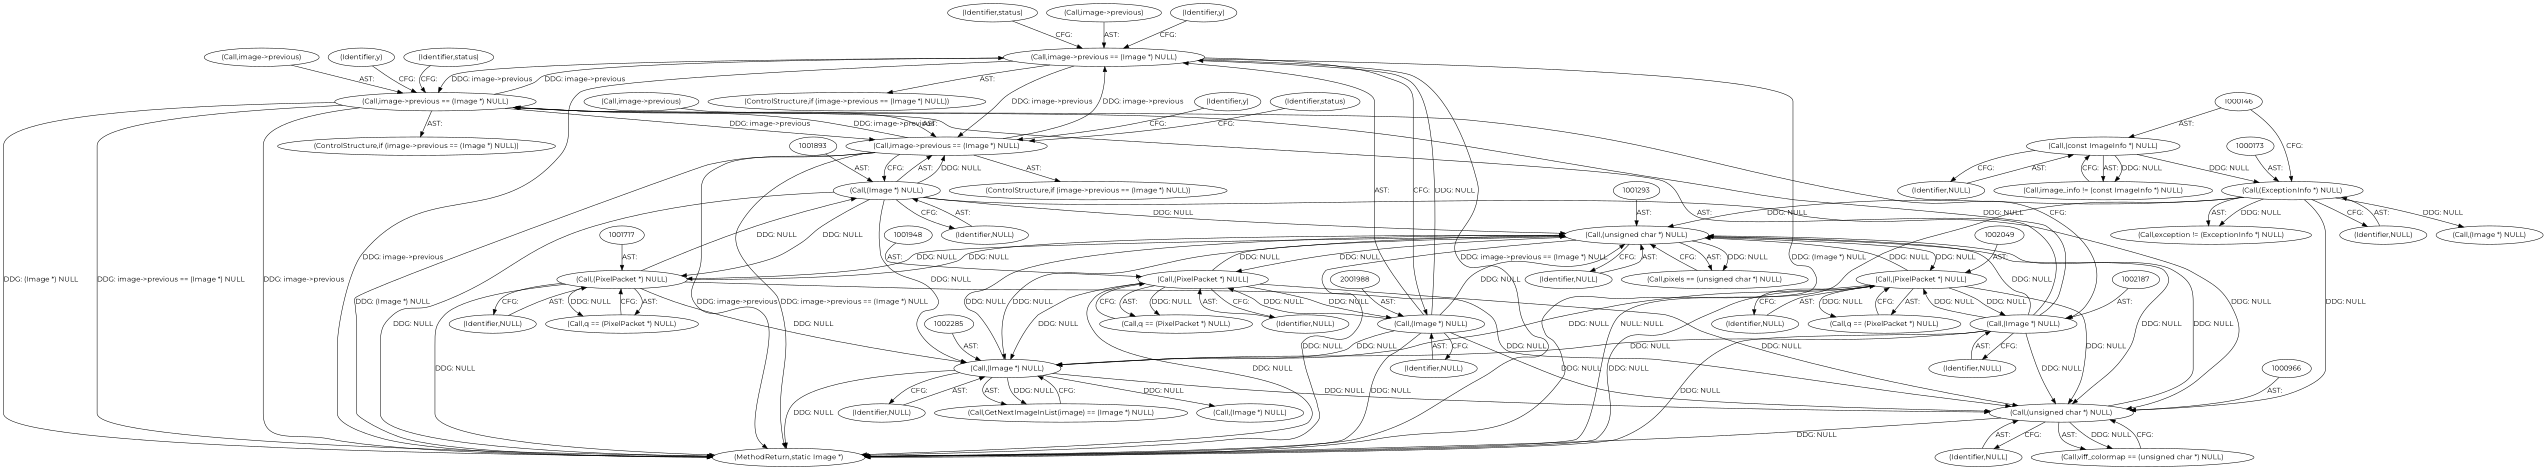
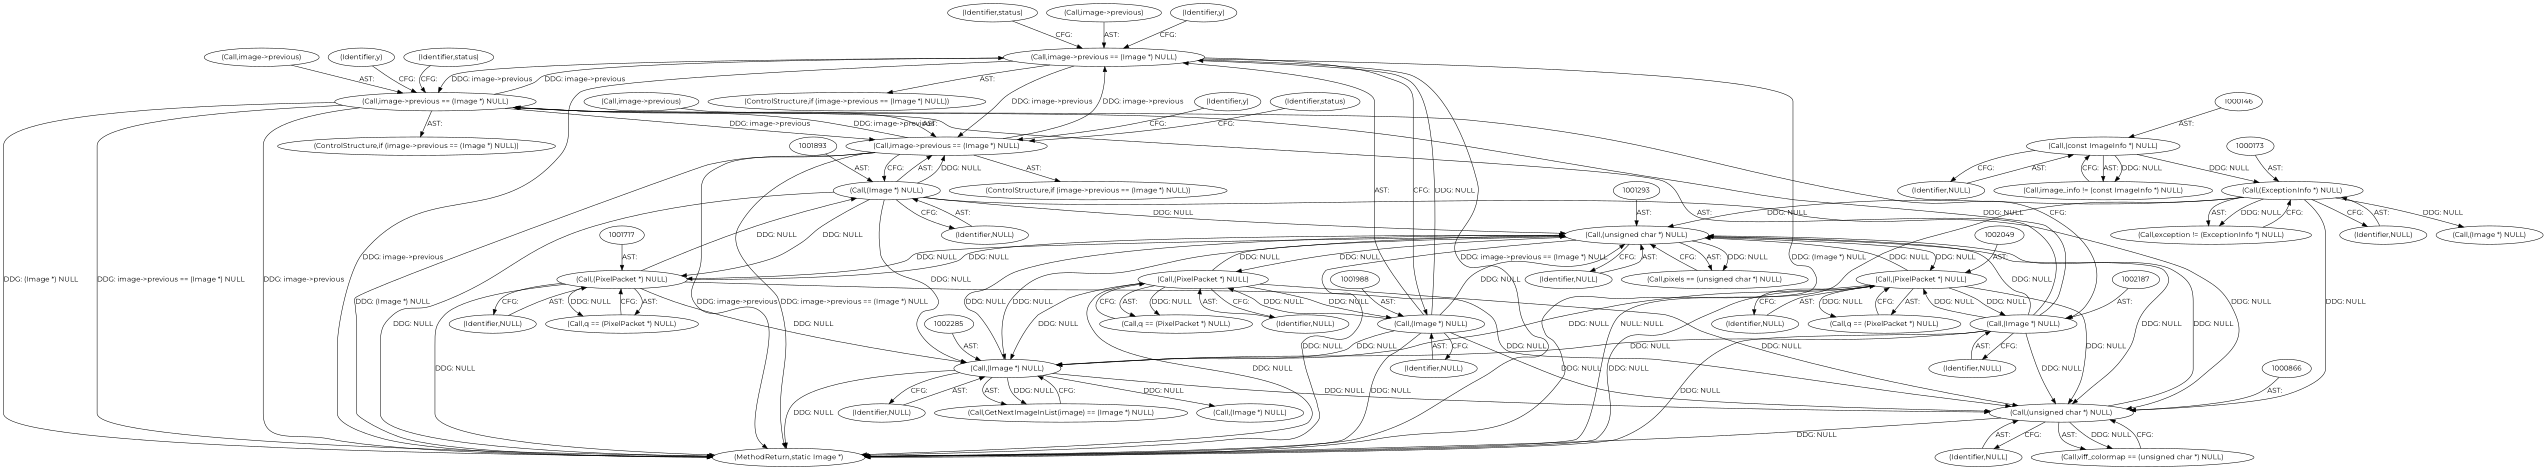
(2279, 138) -> (2278, 219)
(908, 235) -> none
(1355, 280) -> (1355, 280)
(2287, 369) -> (2287, 369)
